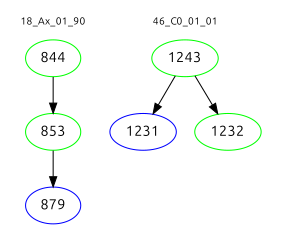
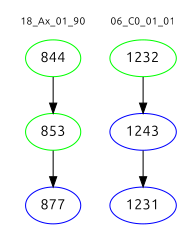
(186, 22) -> (143, 22)
(185, 58) -> (143, 132)
(204, 90) -> (143, 90)
(53, 205) -> (53, 205)
